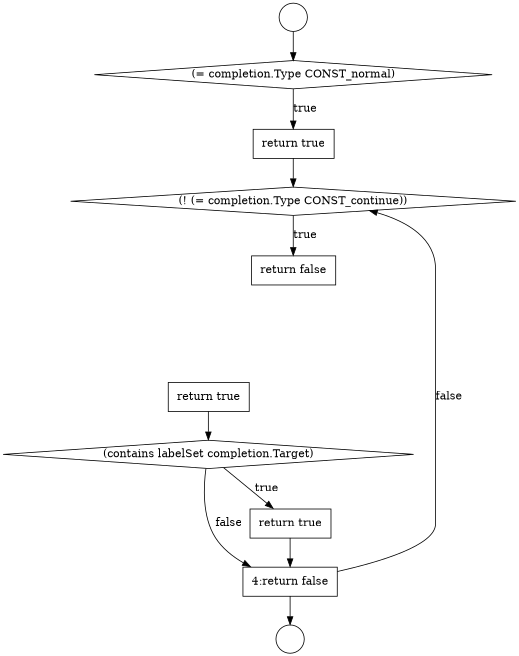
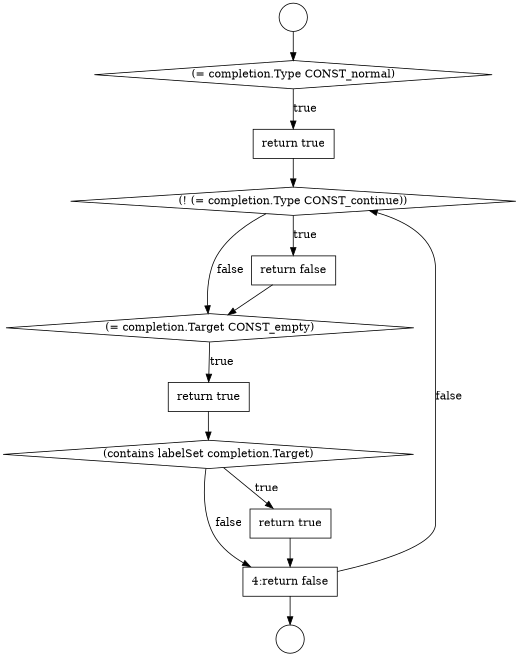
none -> (210, 328)
